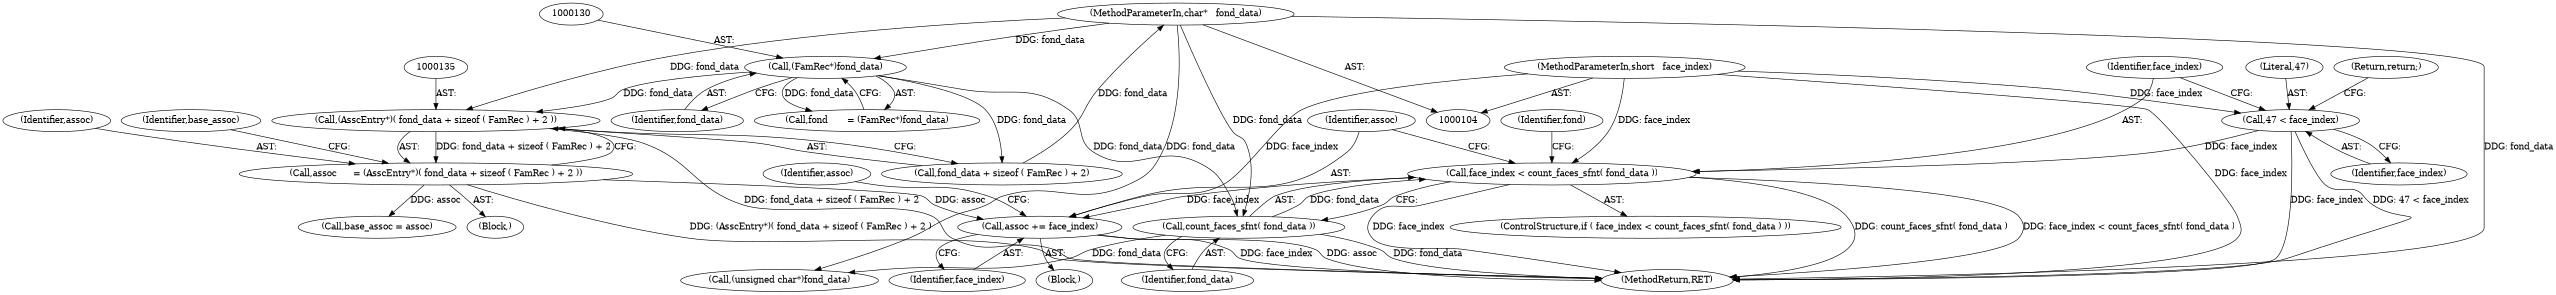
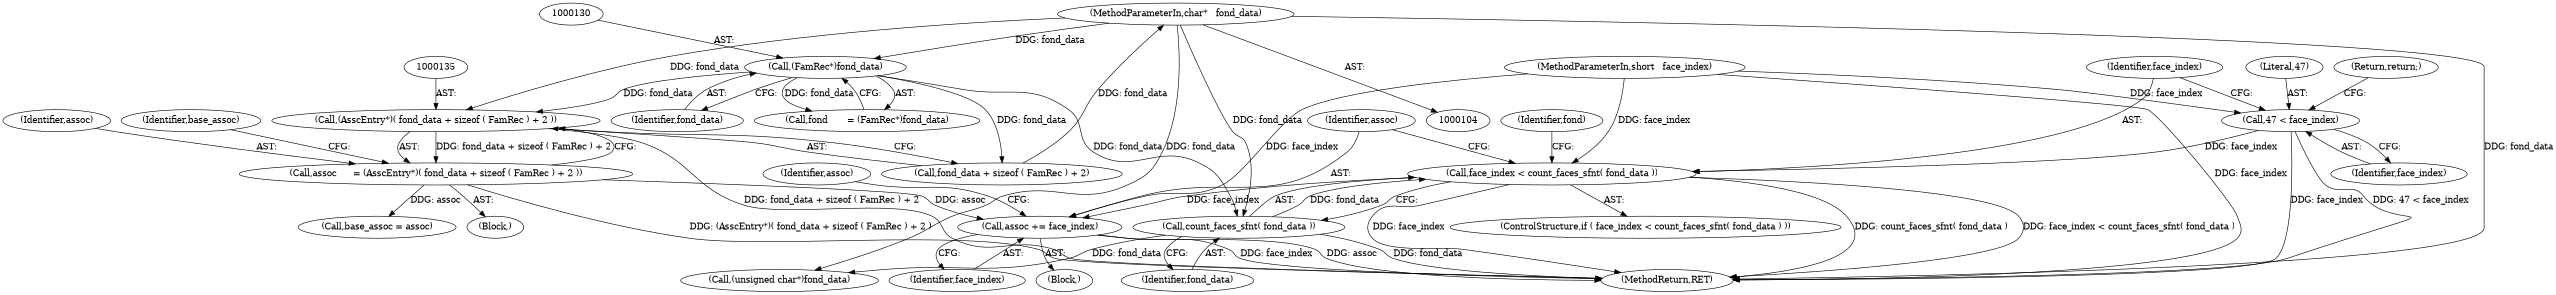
(1540, 95) -> none
